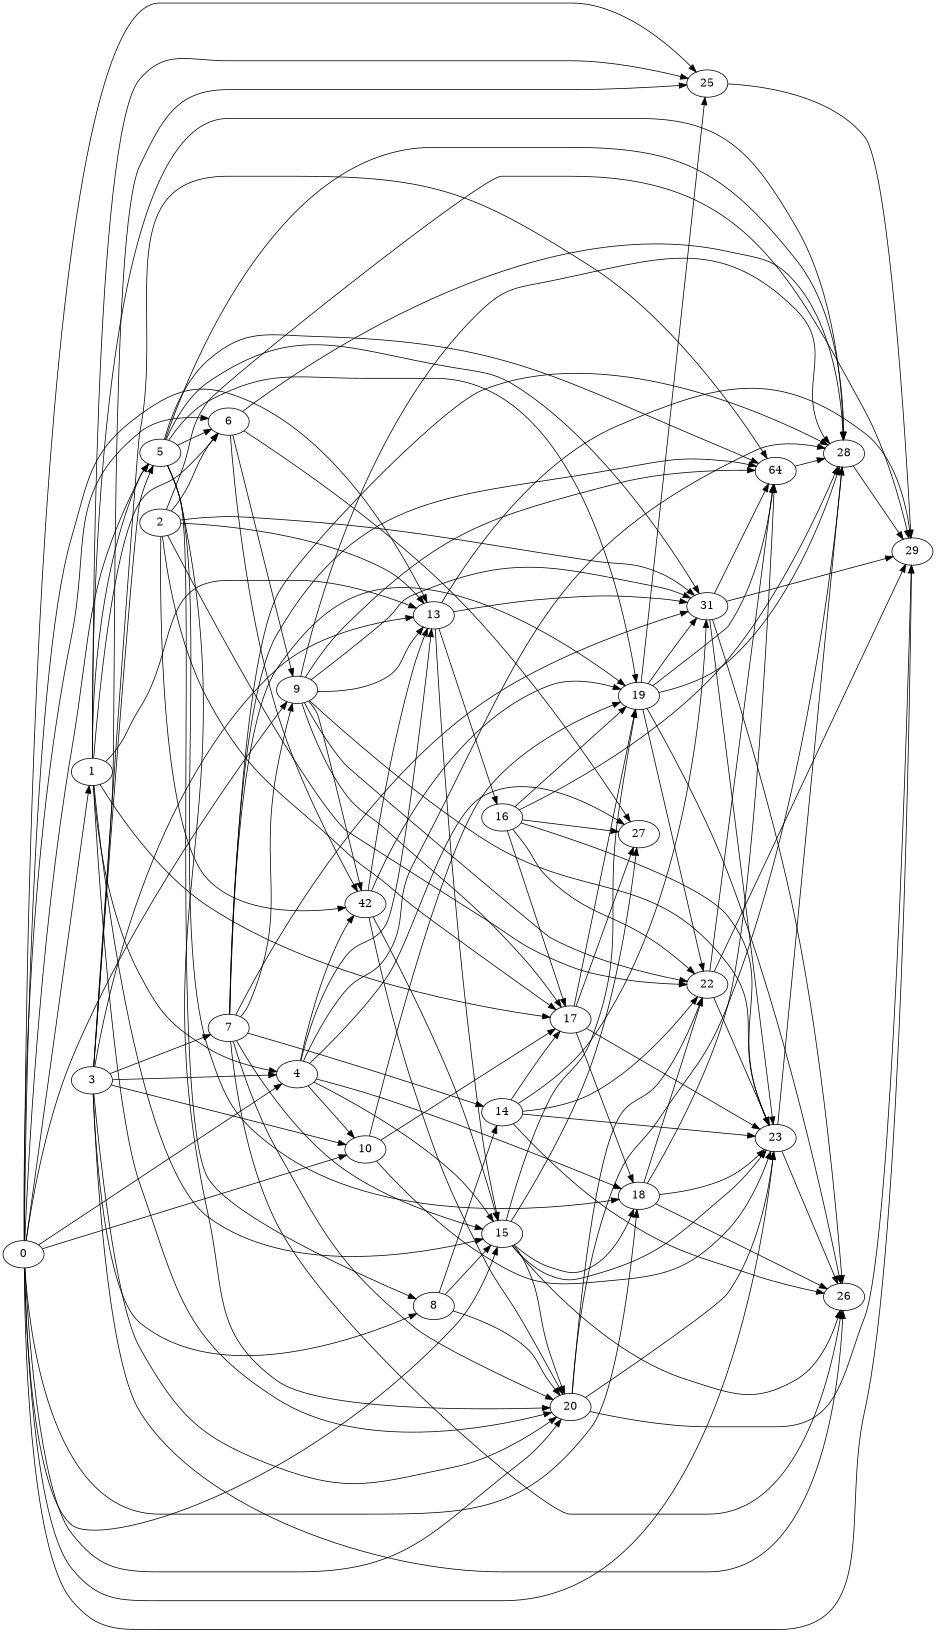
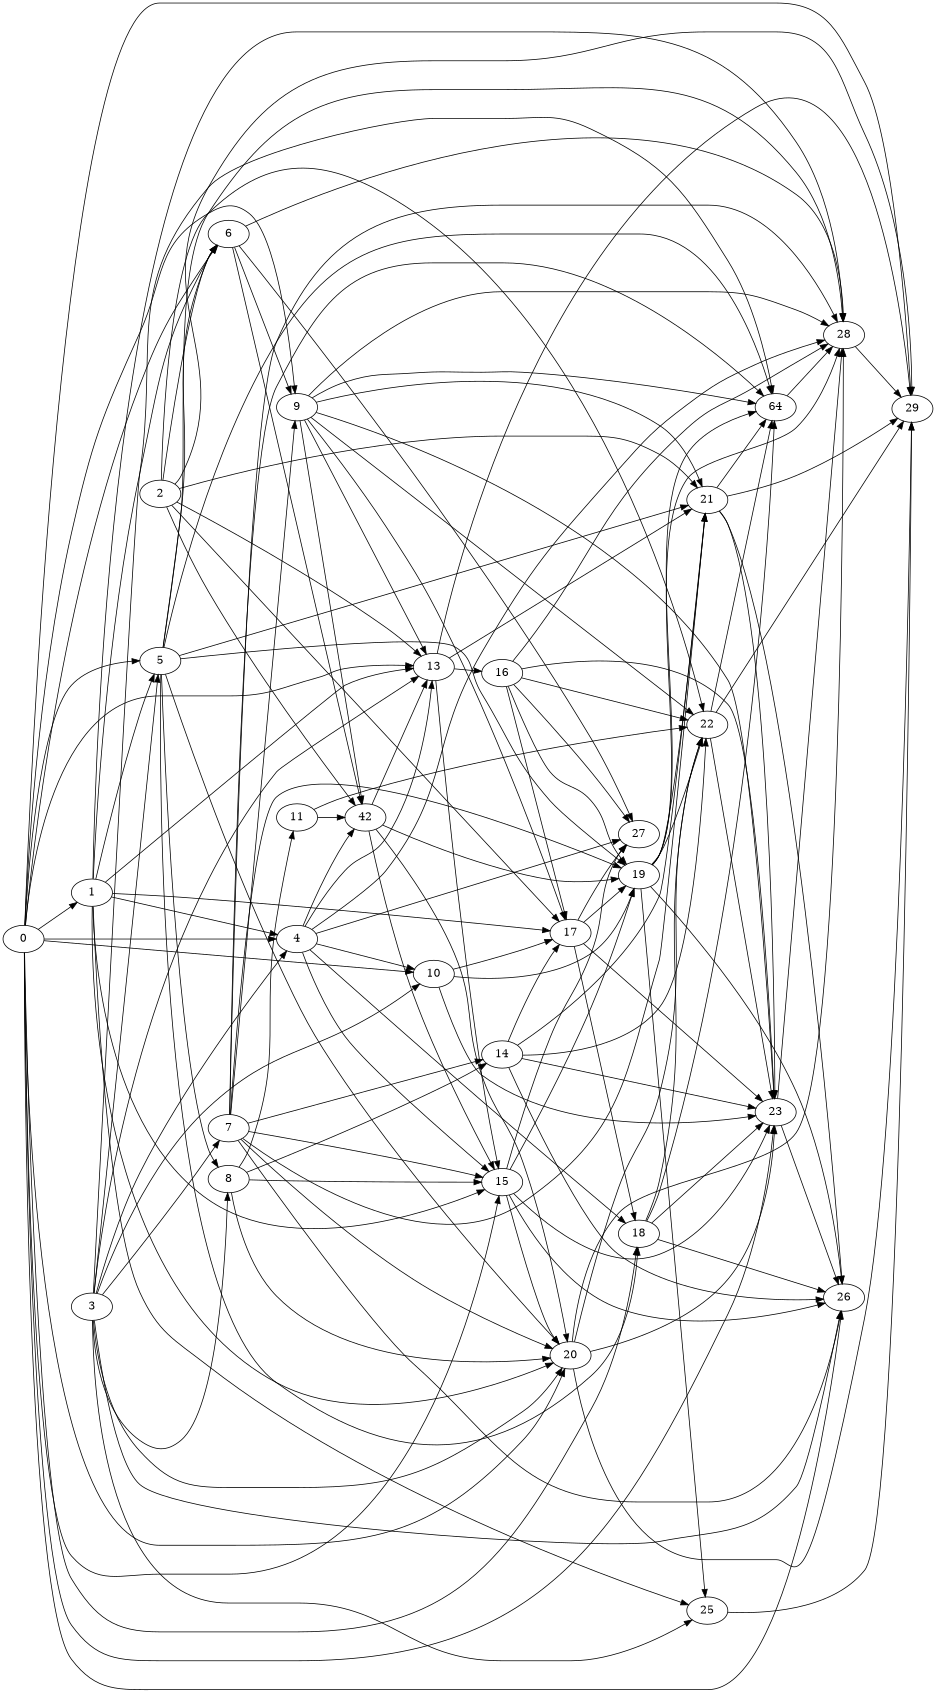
(62, 336) -> (233, 1690)
(707, 606) -> (707, 500)
none -> (297, 817)
(579, 1272) -> none
